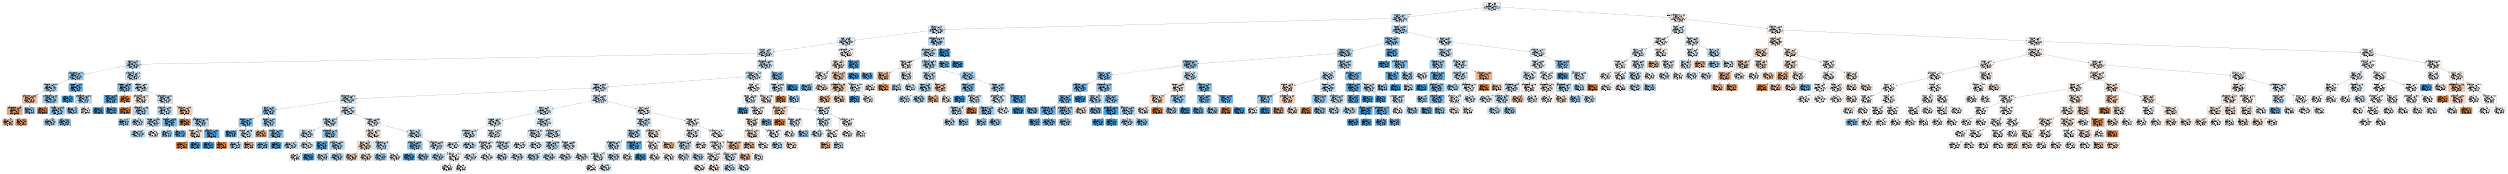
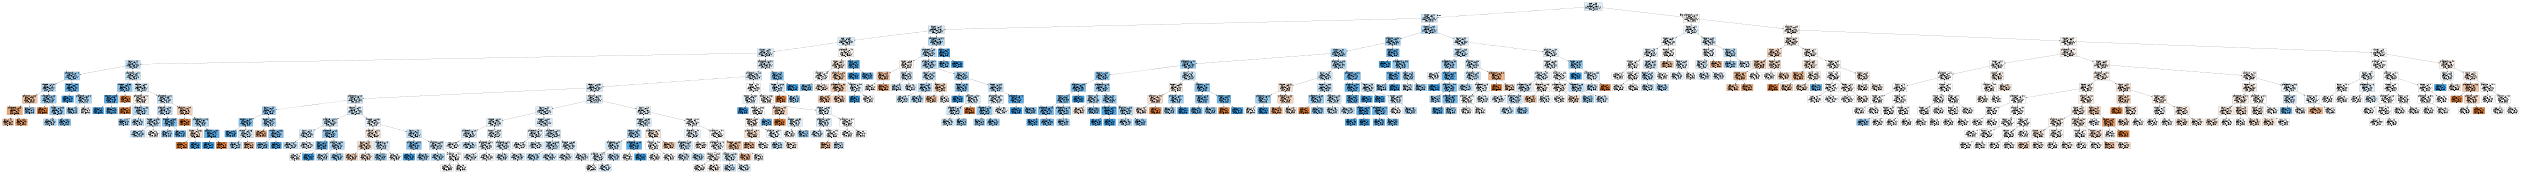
none -> (1421, 88)
(933, 99) -> (931, 99)
(2305, 111) -> (2316, 111)
(2012, 145) -> (2023, 145)
